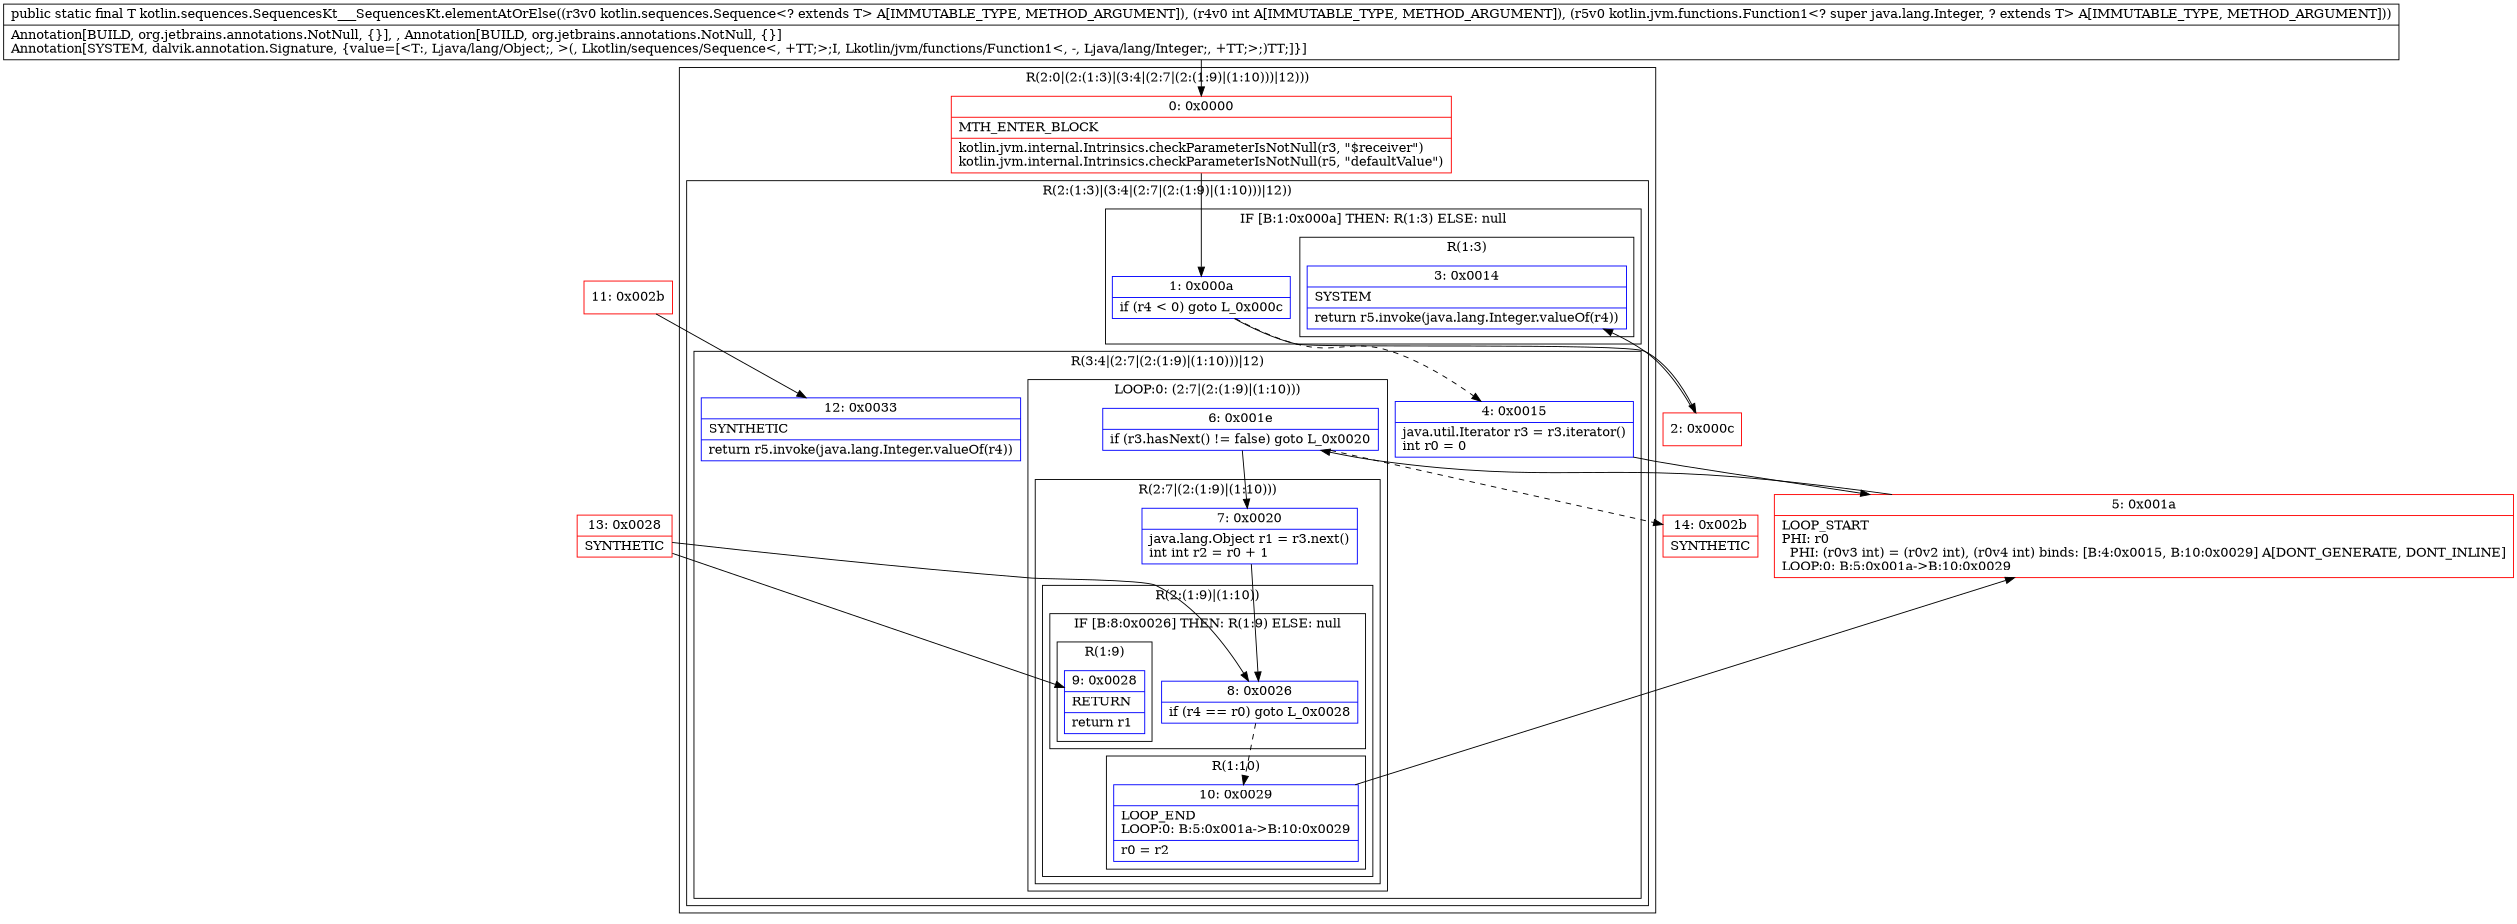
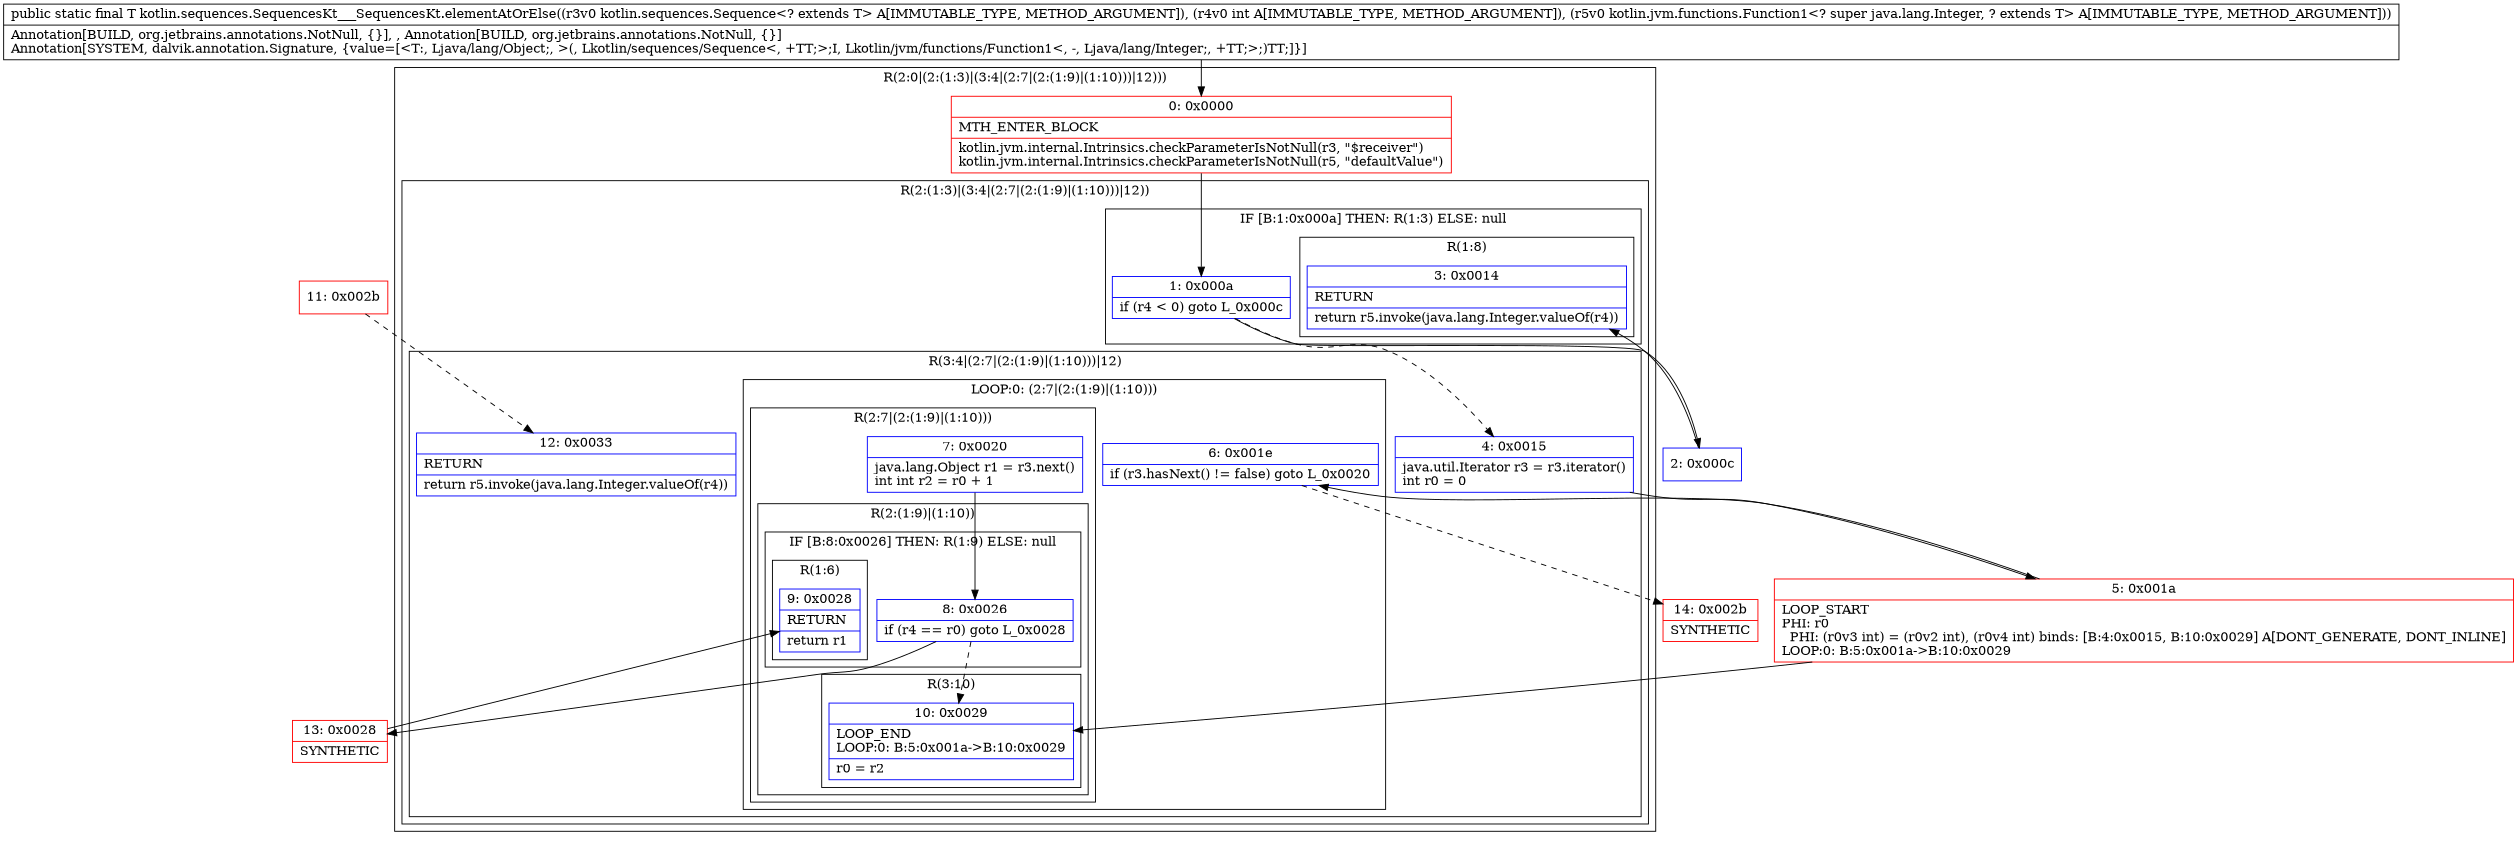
(1467, 248) -> (1467, 248)
(1343, 297) -> (1344, 297)
(734, 358) -> (445, 371)
(749, 429) -> (454, 464)
(1702, 429) -> (1702, 464)
(1244, 474) -> none
(976, 573) -> (669, 695)
(1105, 652) -> (820, 571)
(1680, 683) -> (1448, 698)
(1236, 767) -> (951, 685)
